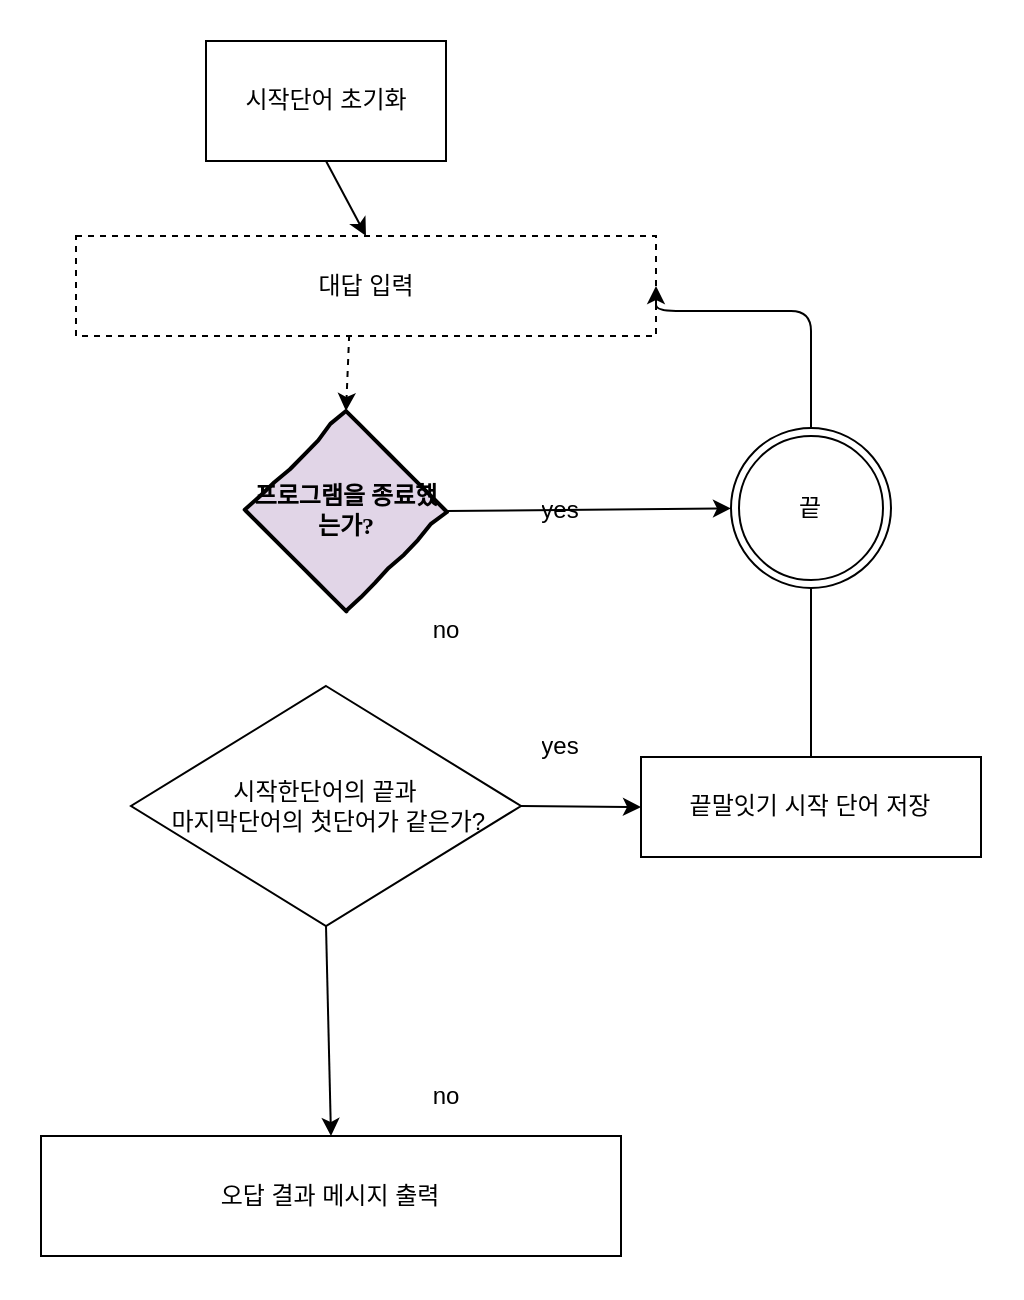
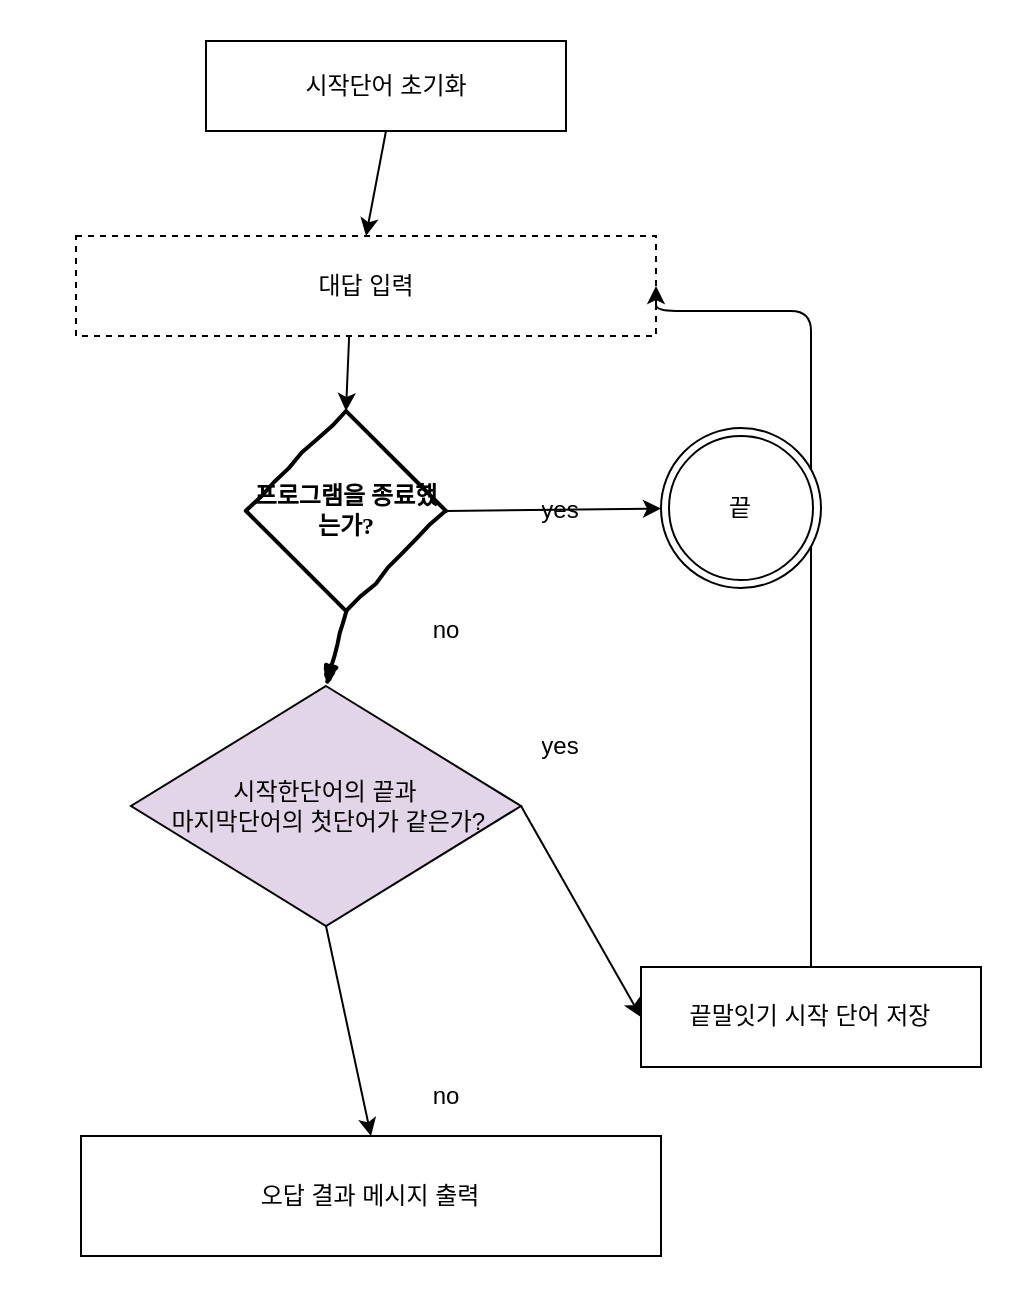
(326, 101) -> (386, 86)
(348, 367) -> (348, 367)
(811, 508) -> (741, 508)
(346, 511) -> (346, 511)
none -> (339, 638)
(326, 806) -> (326, 806)
(811, 807) -> (811, 1017)
(331, 1196) -> (371, 1196)
